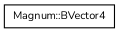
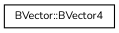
(59, 16) -> (59, 16)
